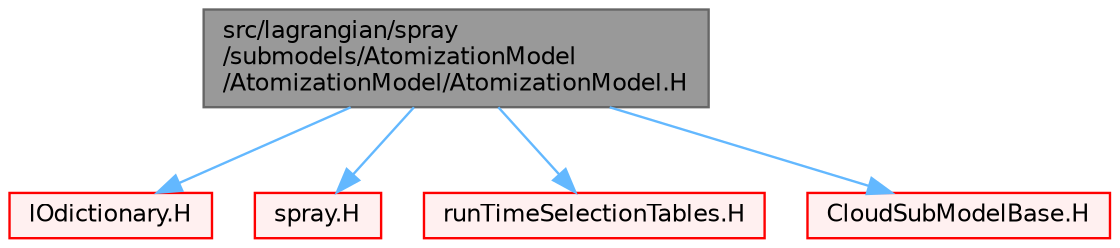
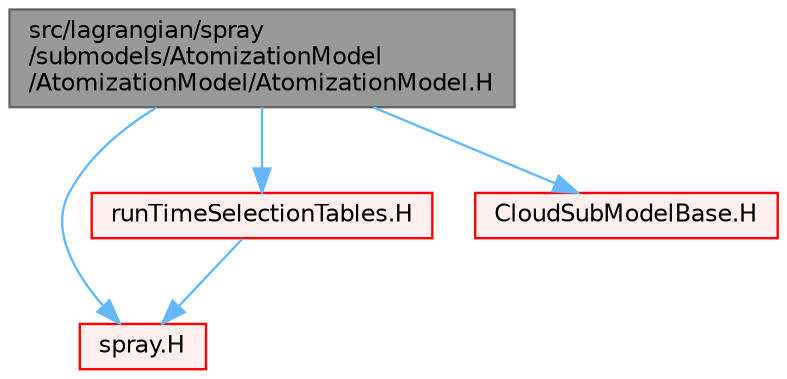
(111, 216) -> none
none -> (211, 272)
